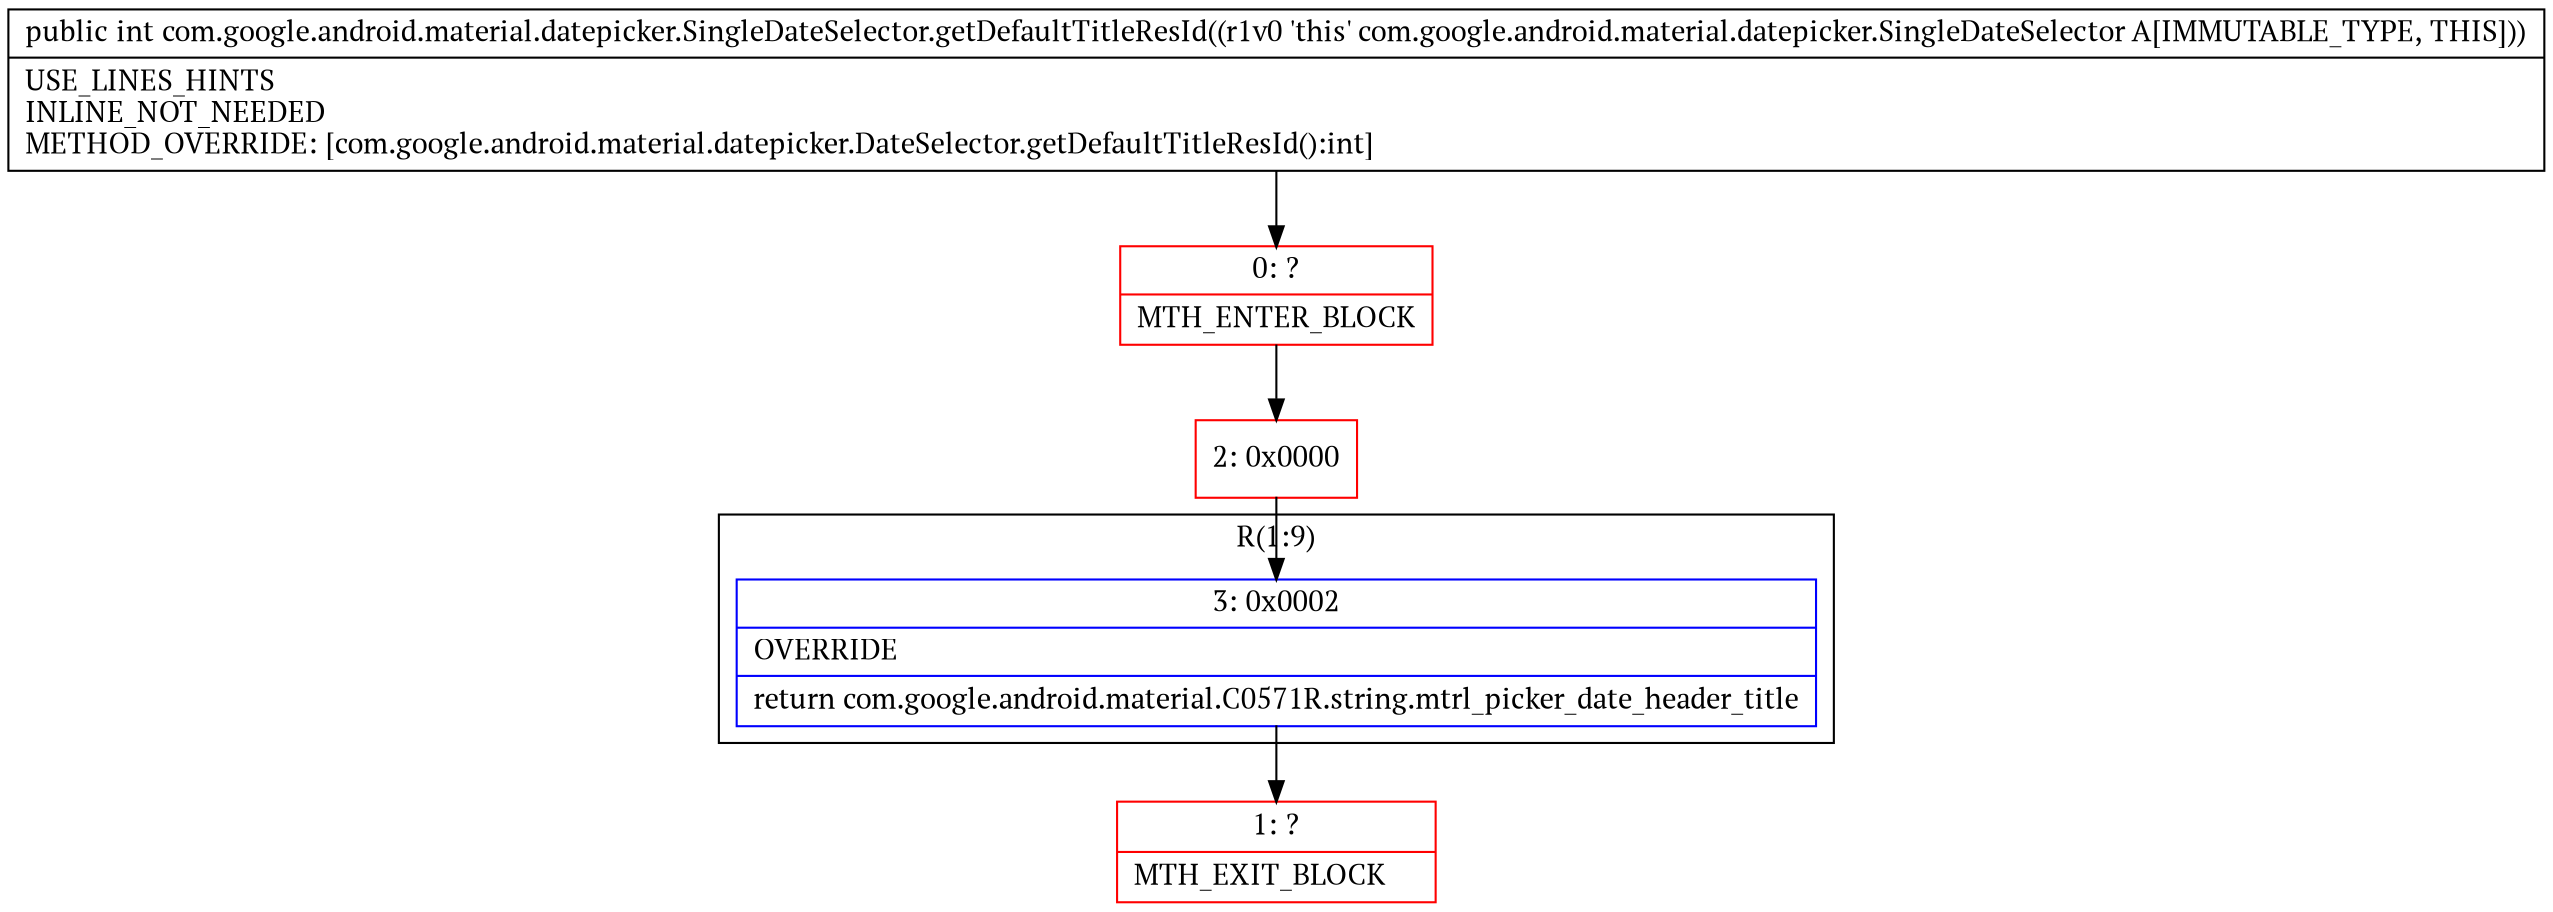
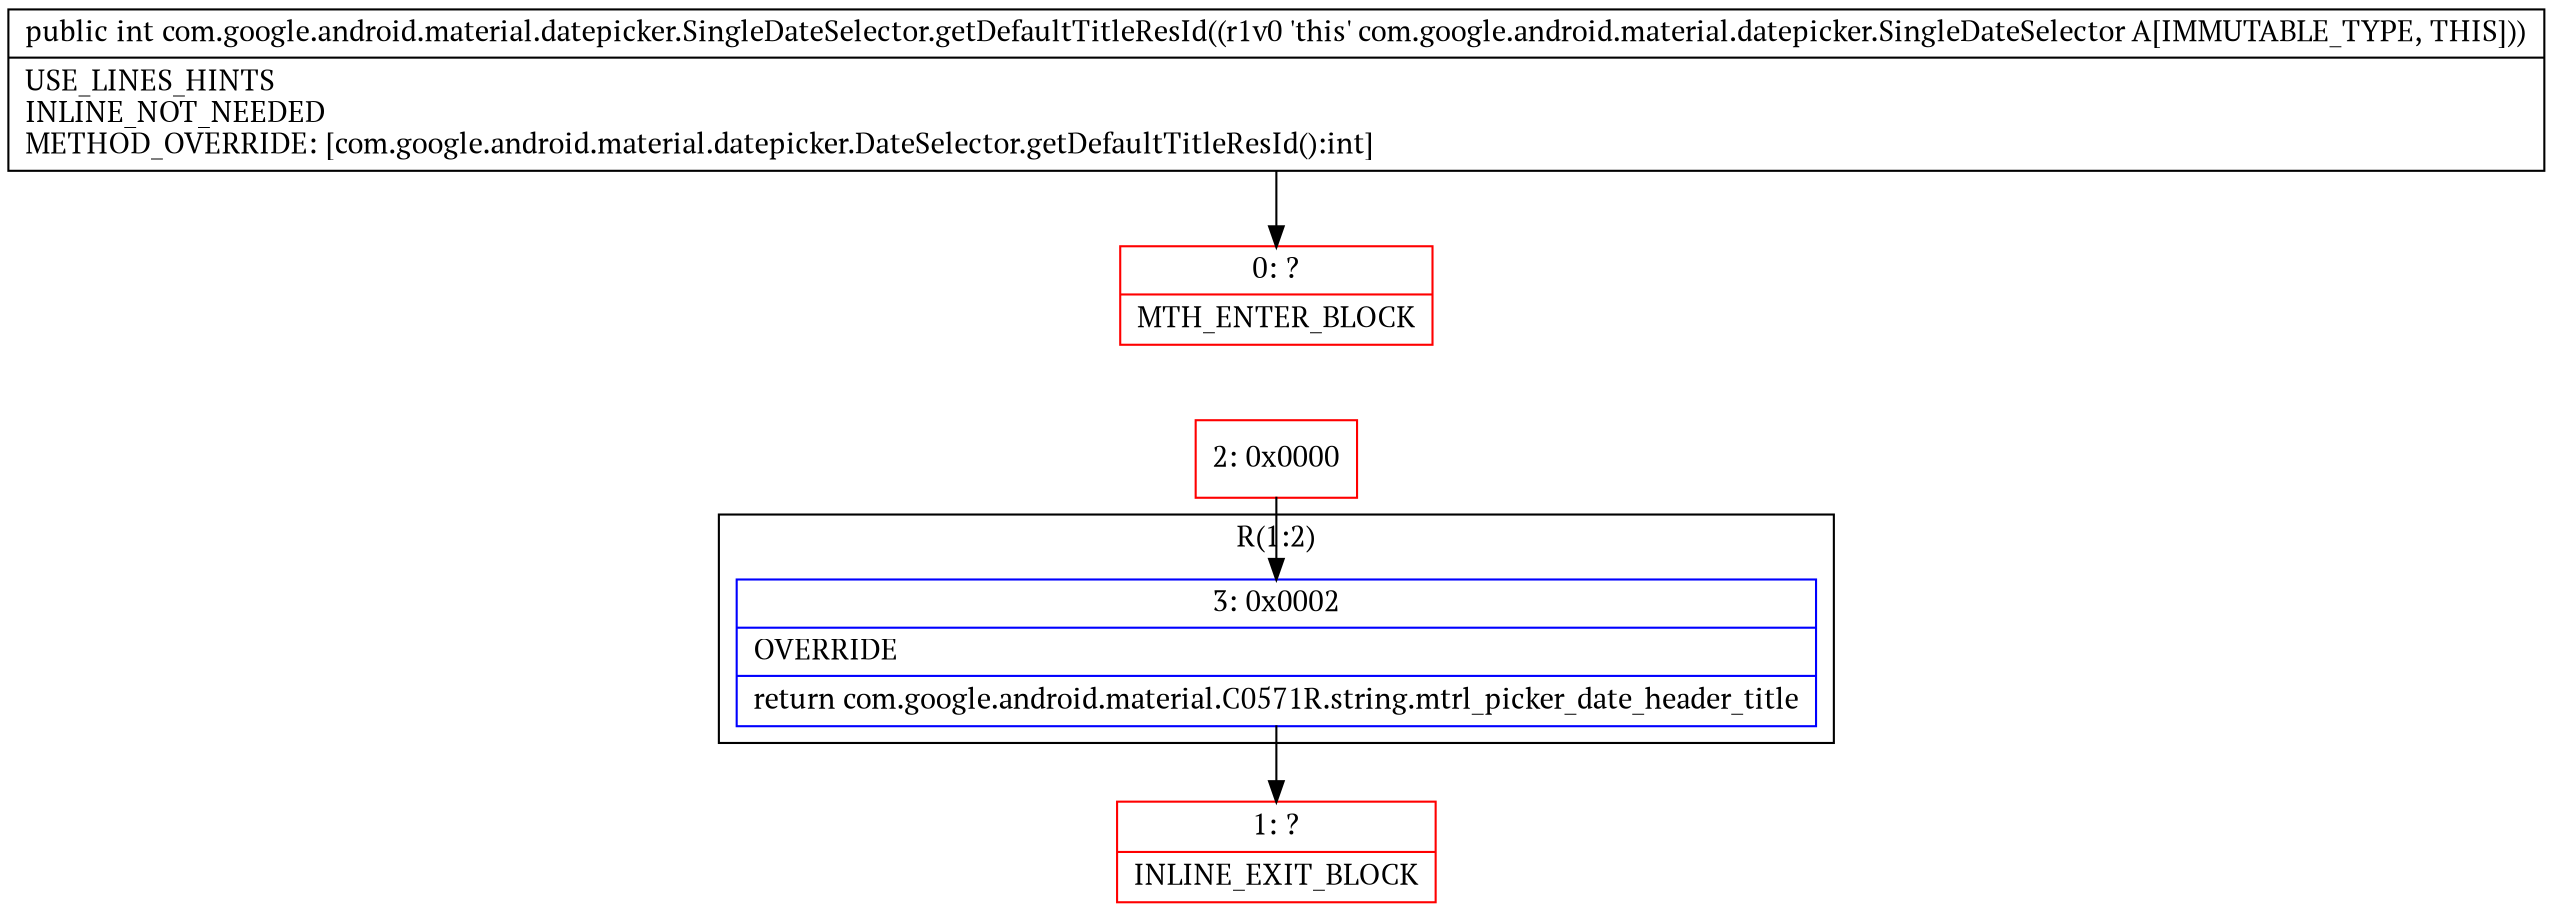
(1276, 372) -> none
(1276, 539) -> (1276, 539)
(1261, 876) -> (1276, 876)
